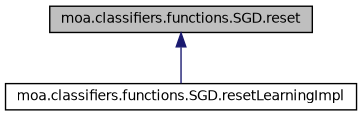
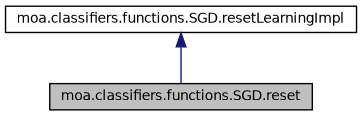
(181, 65) -> (181, 65)
